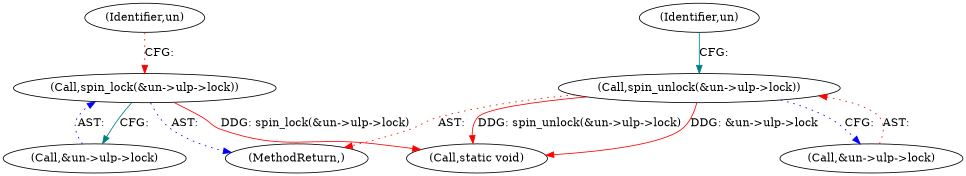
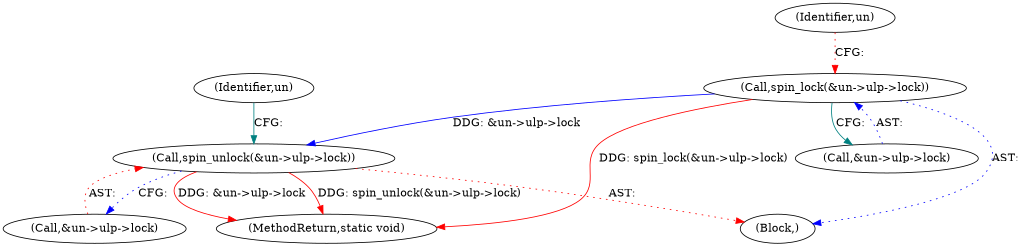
none -> (514, 110)
(297, 158) -> (778, 229)
(477, 158) -> (327, 229)
